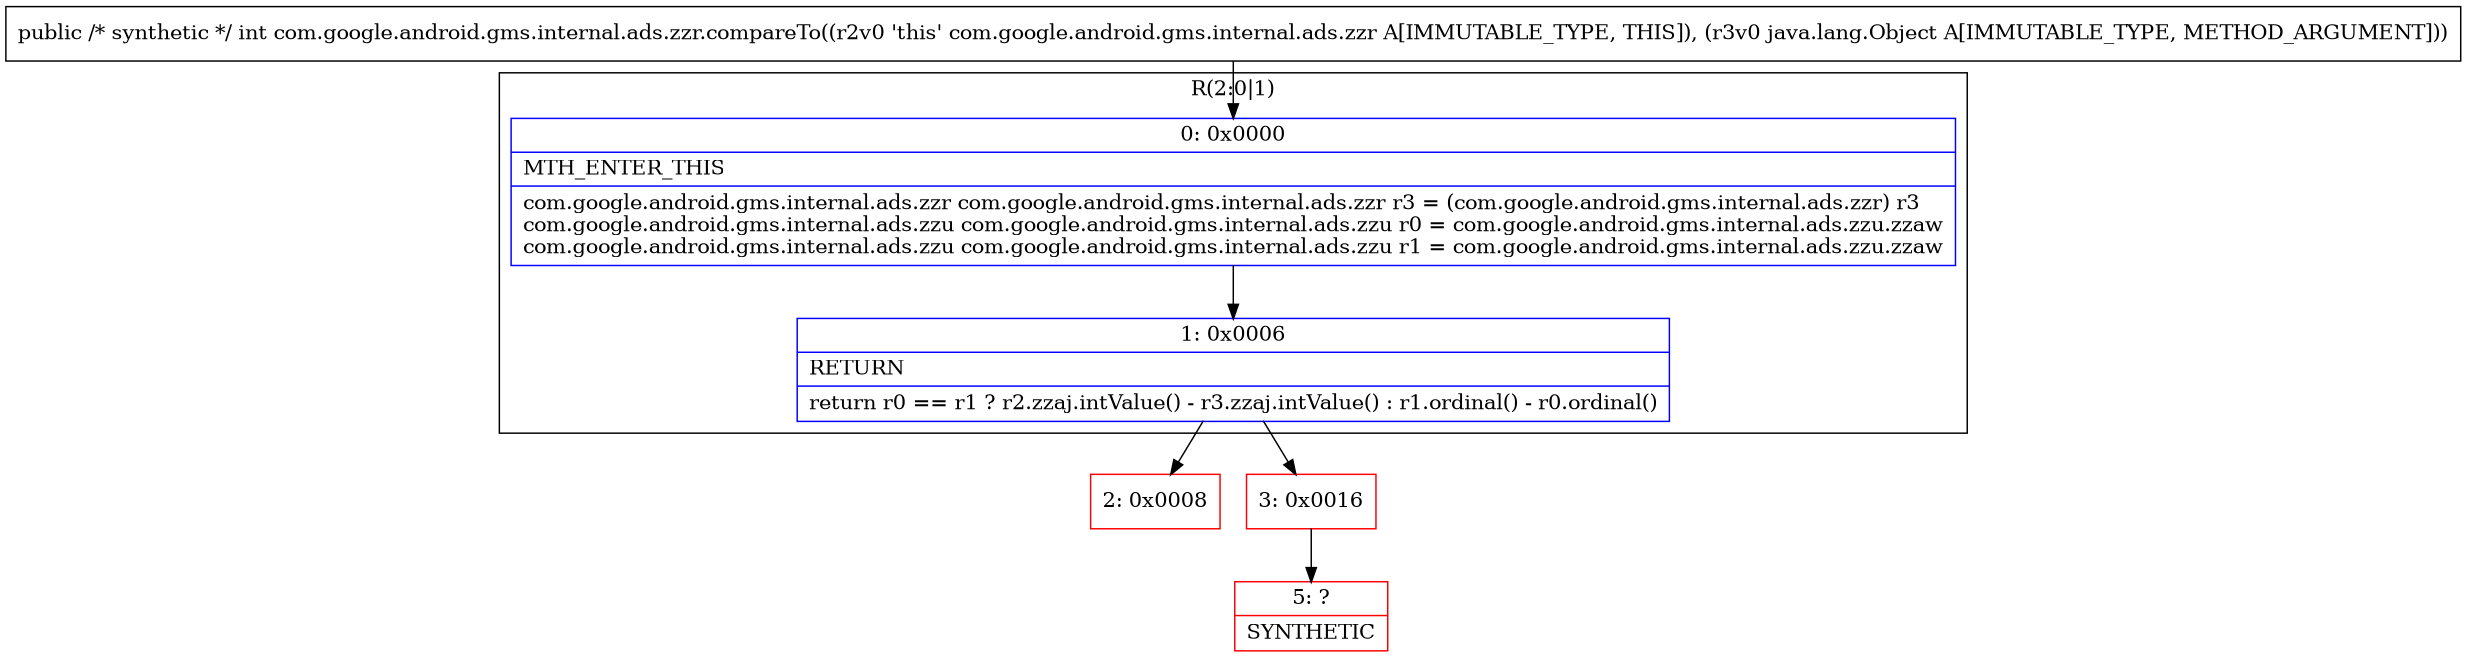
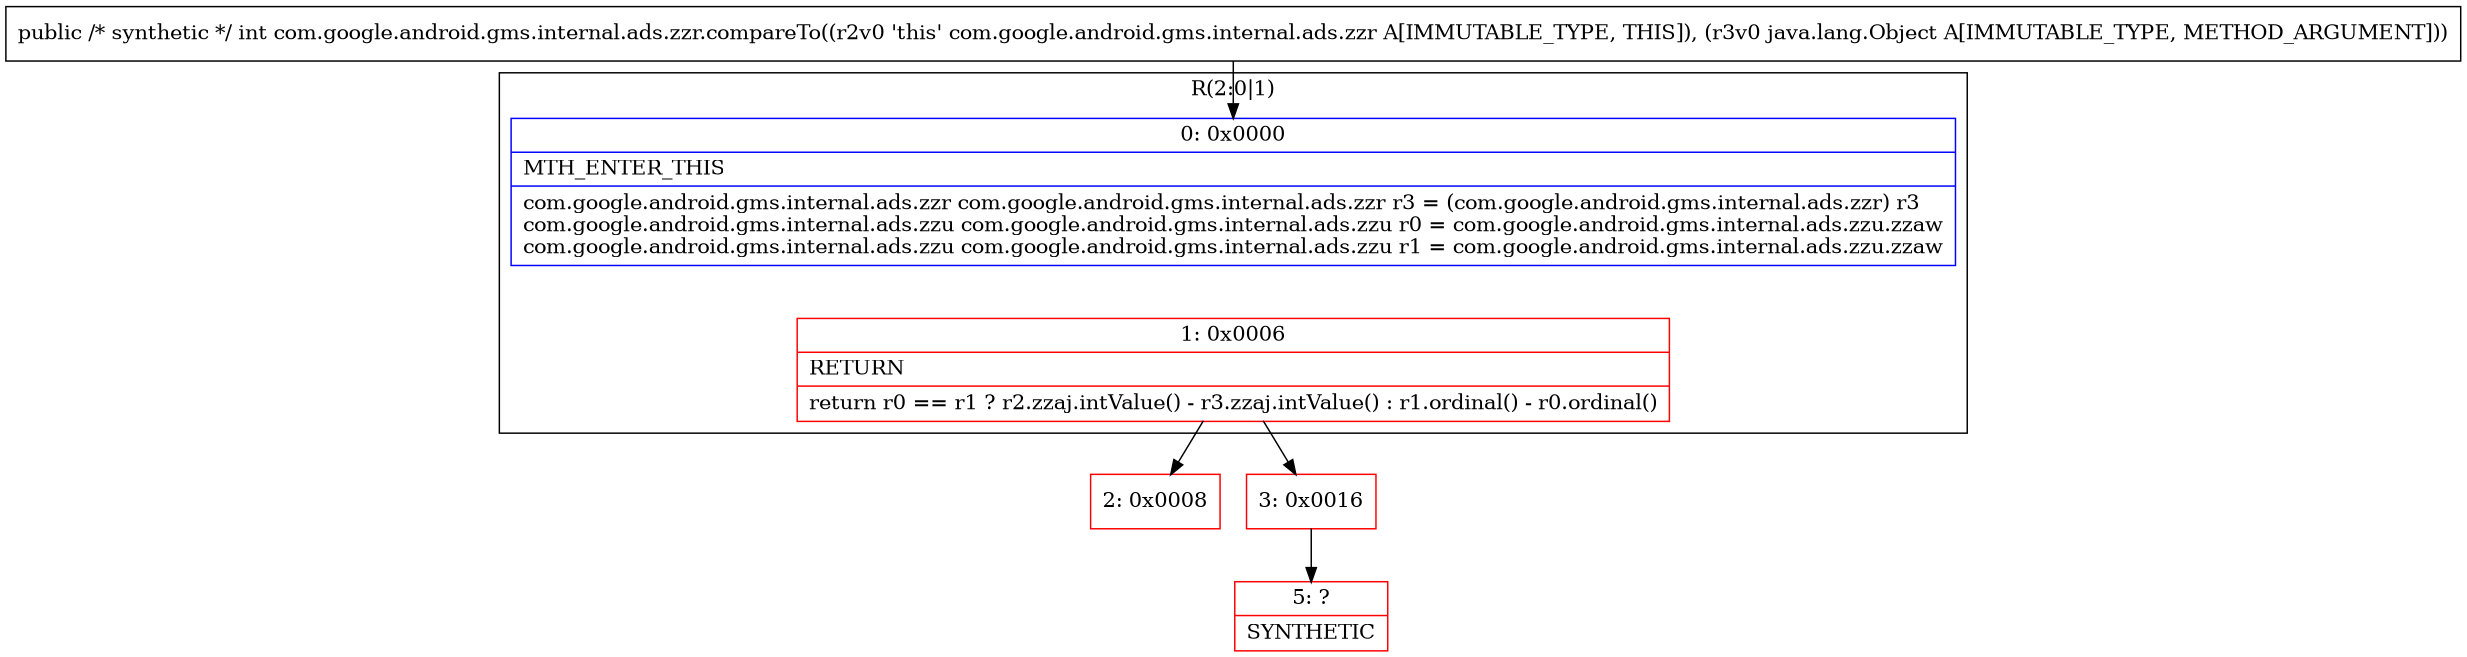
(1233, 285) -> none
(1233, 370) -> (1233, 370)
